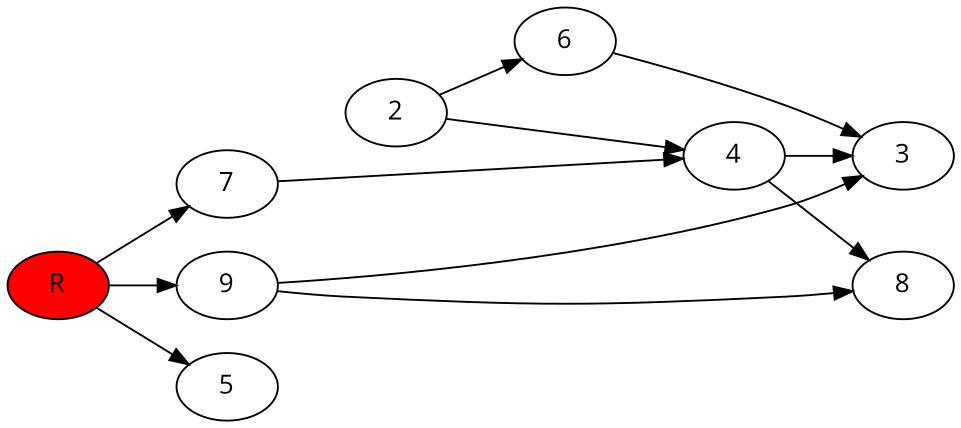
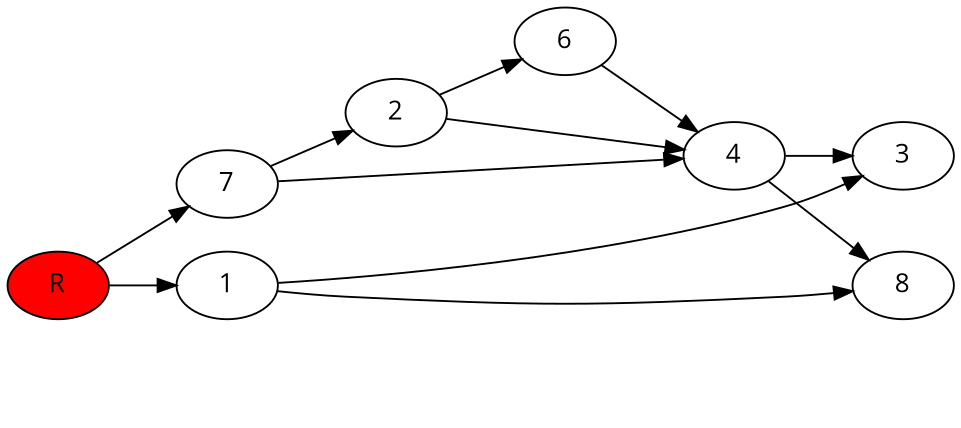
(730, 87) -> (642, 93)
none -> (303, 152)
(227, 285) -> (227, 285)
(227, 387) -> none
